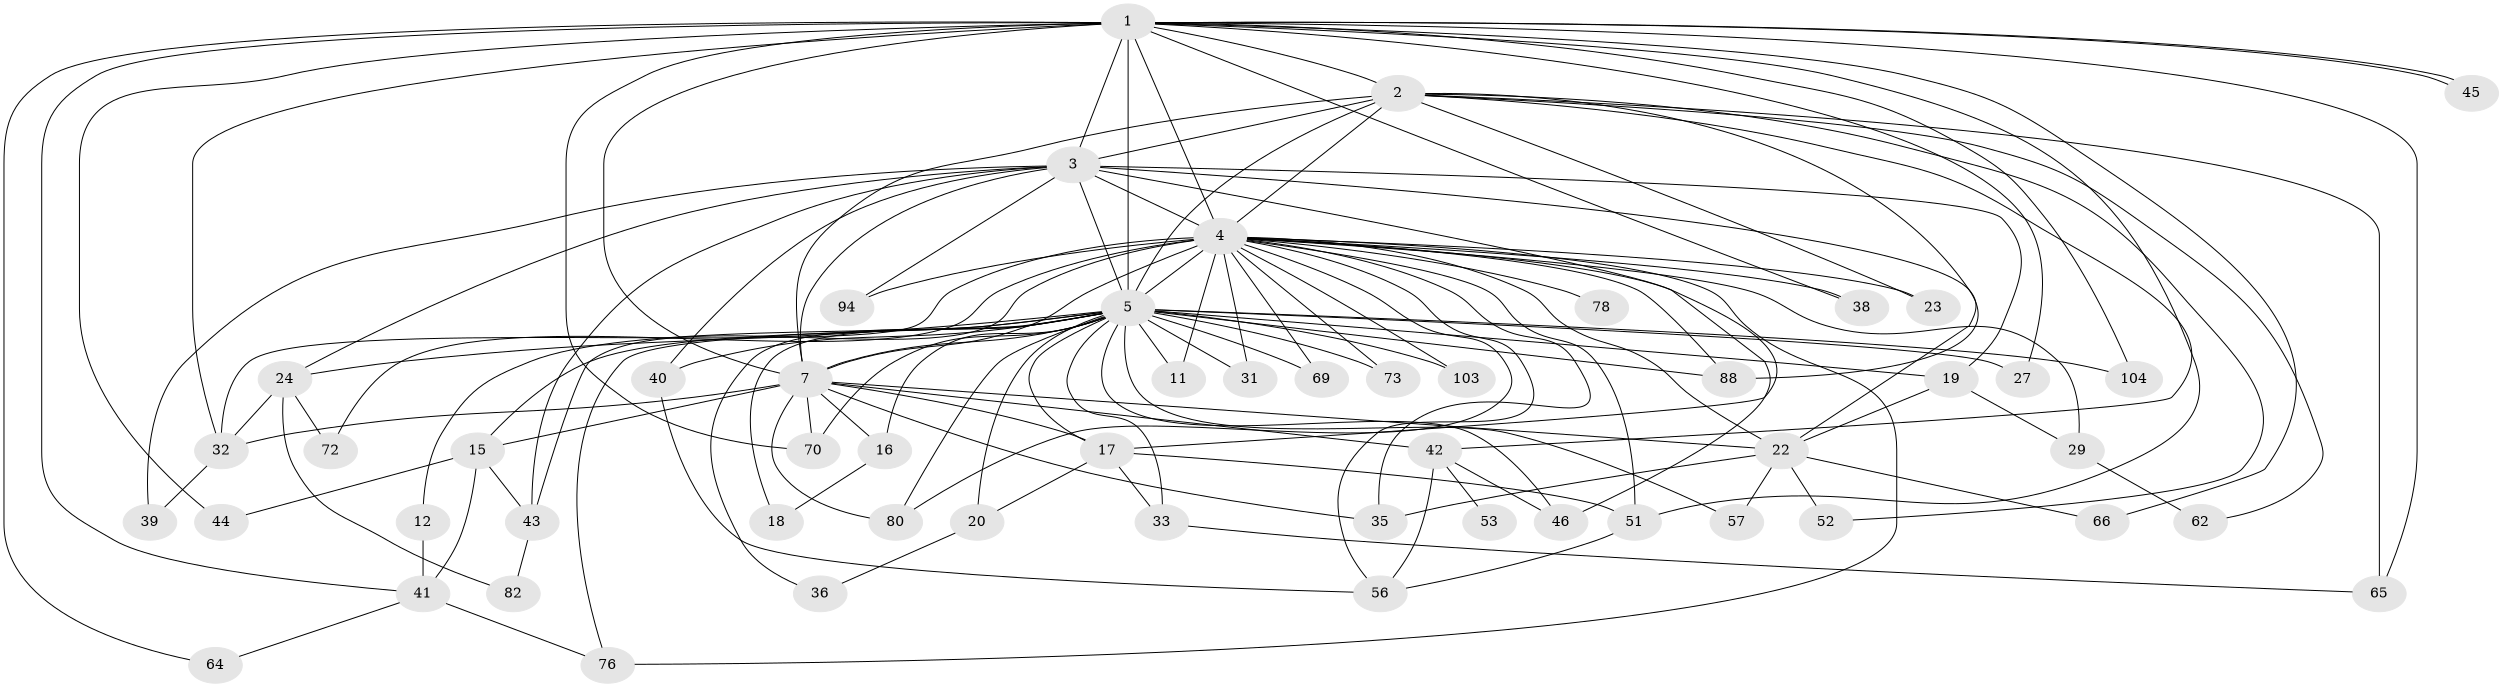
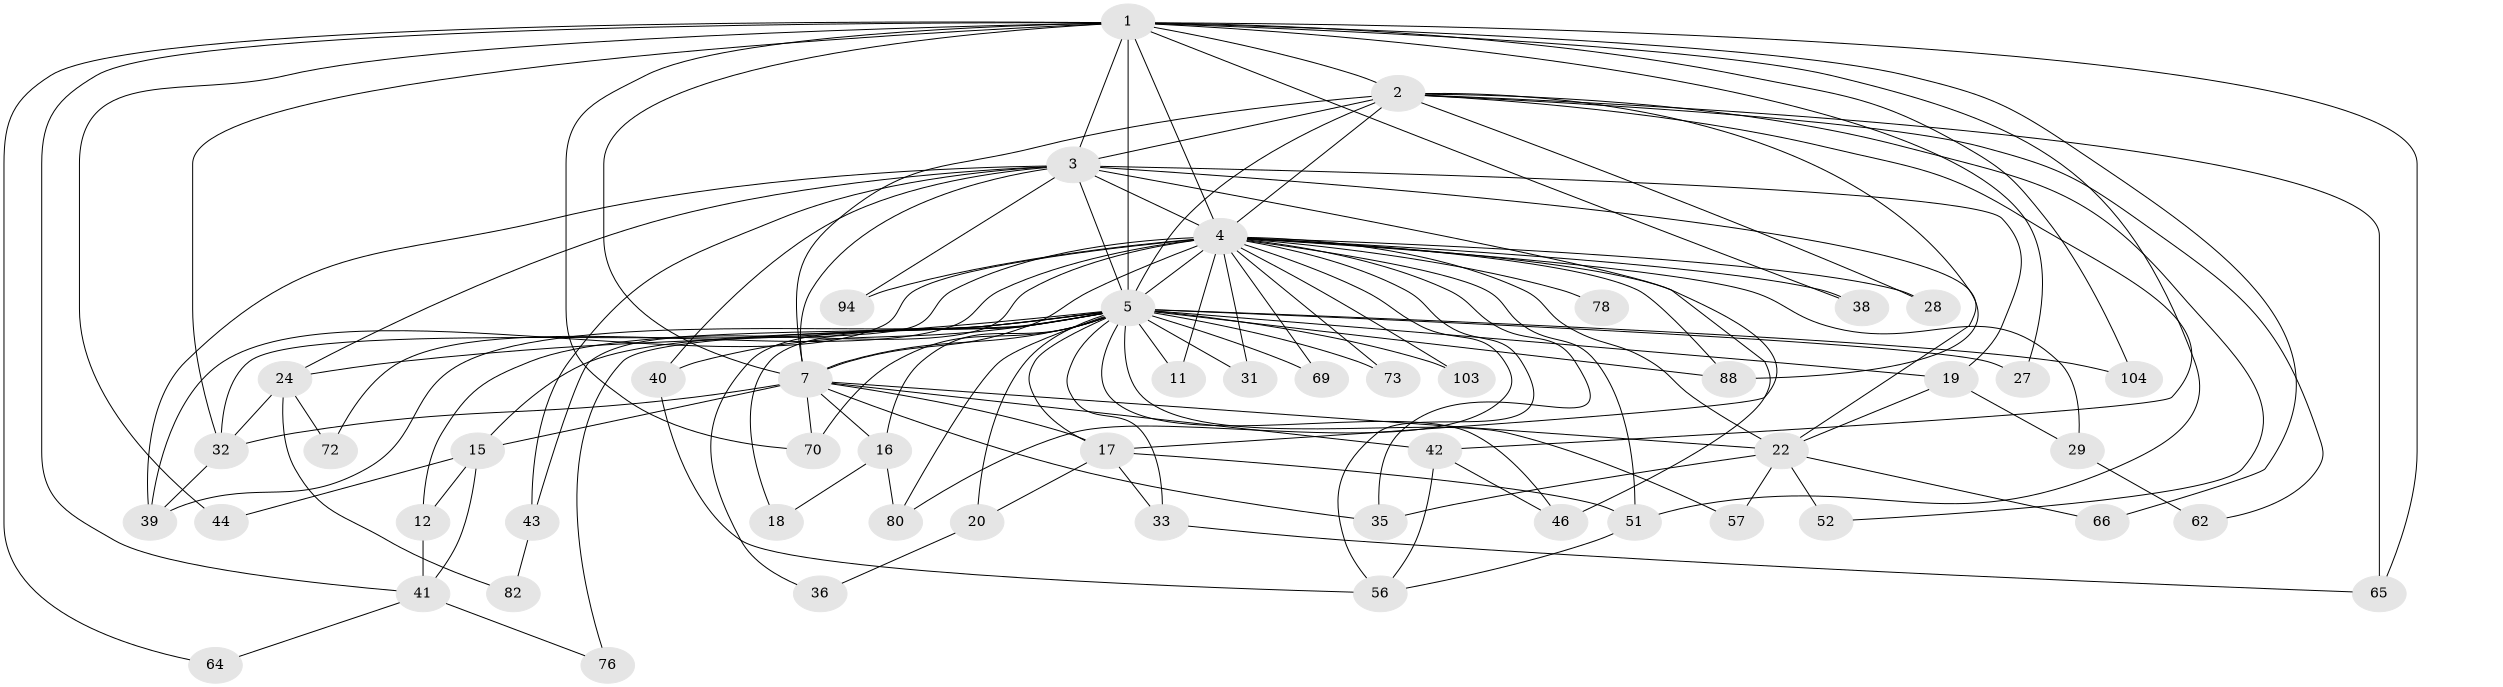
(2472, 93) -> none
(1933, 308) -> (1933, 308)
none -> (657, 331)
(786, 480) -> (890, 486)
(505, 487) -> (450, 487)
(1490, 522) -> none
(1675, 608) -> (433, 332)
